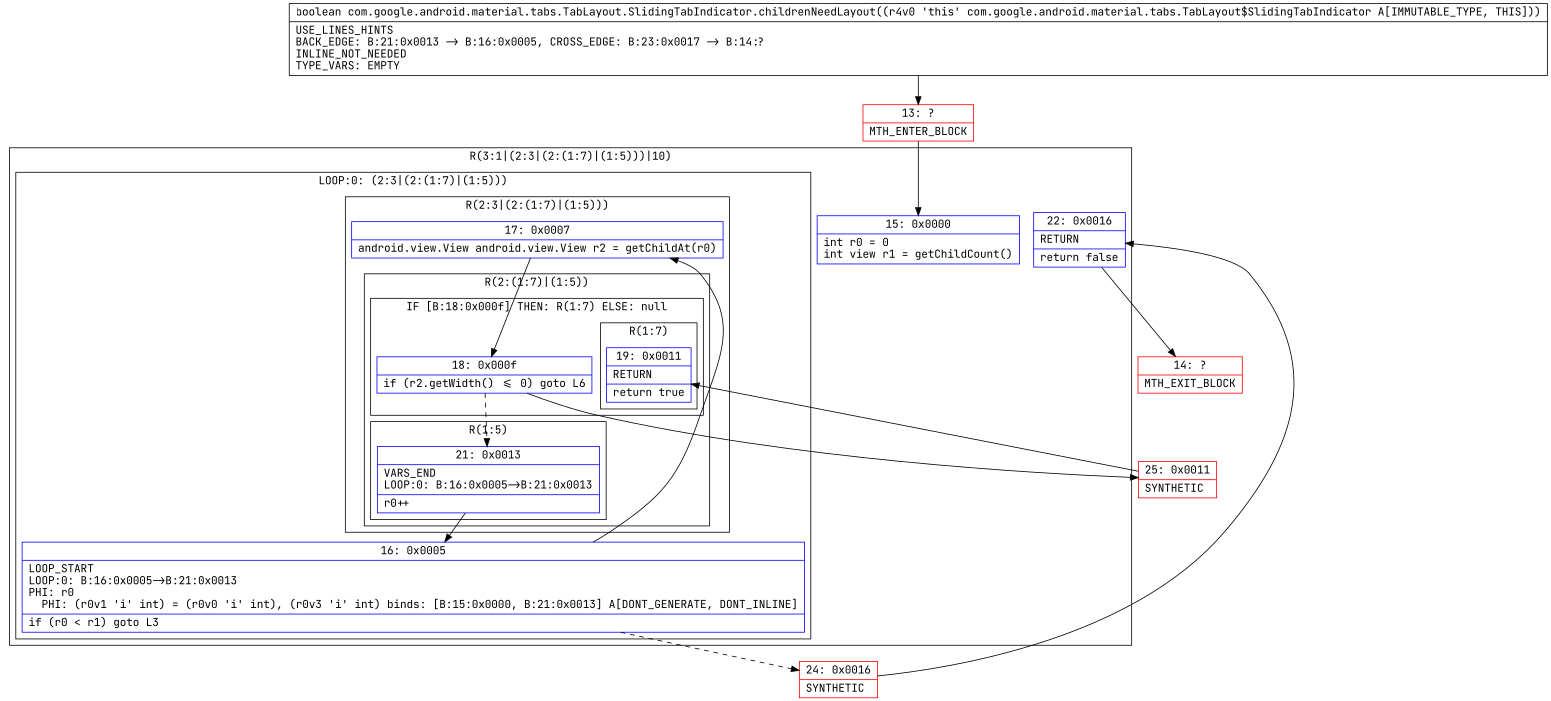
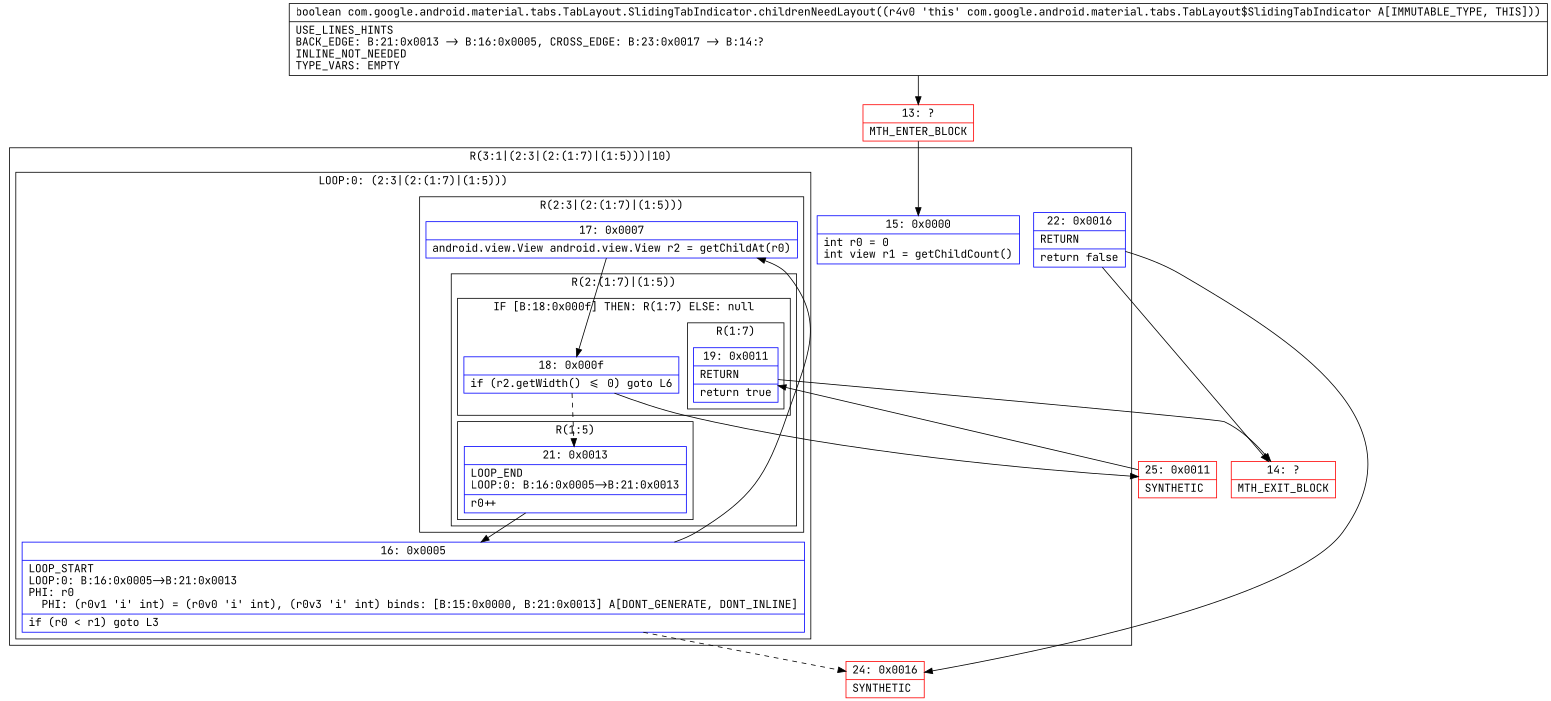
none -> (1028, 402)
(410, 473) -> (497, 473)
(1232, 522) -> (1332, 541)
